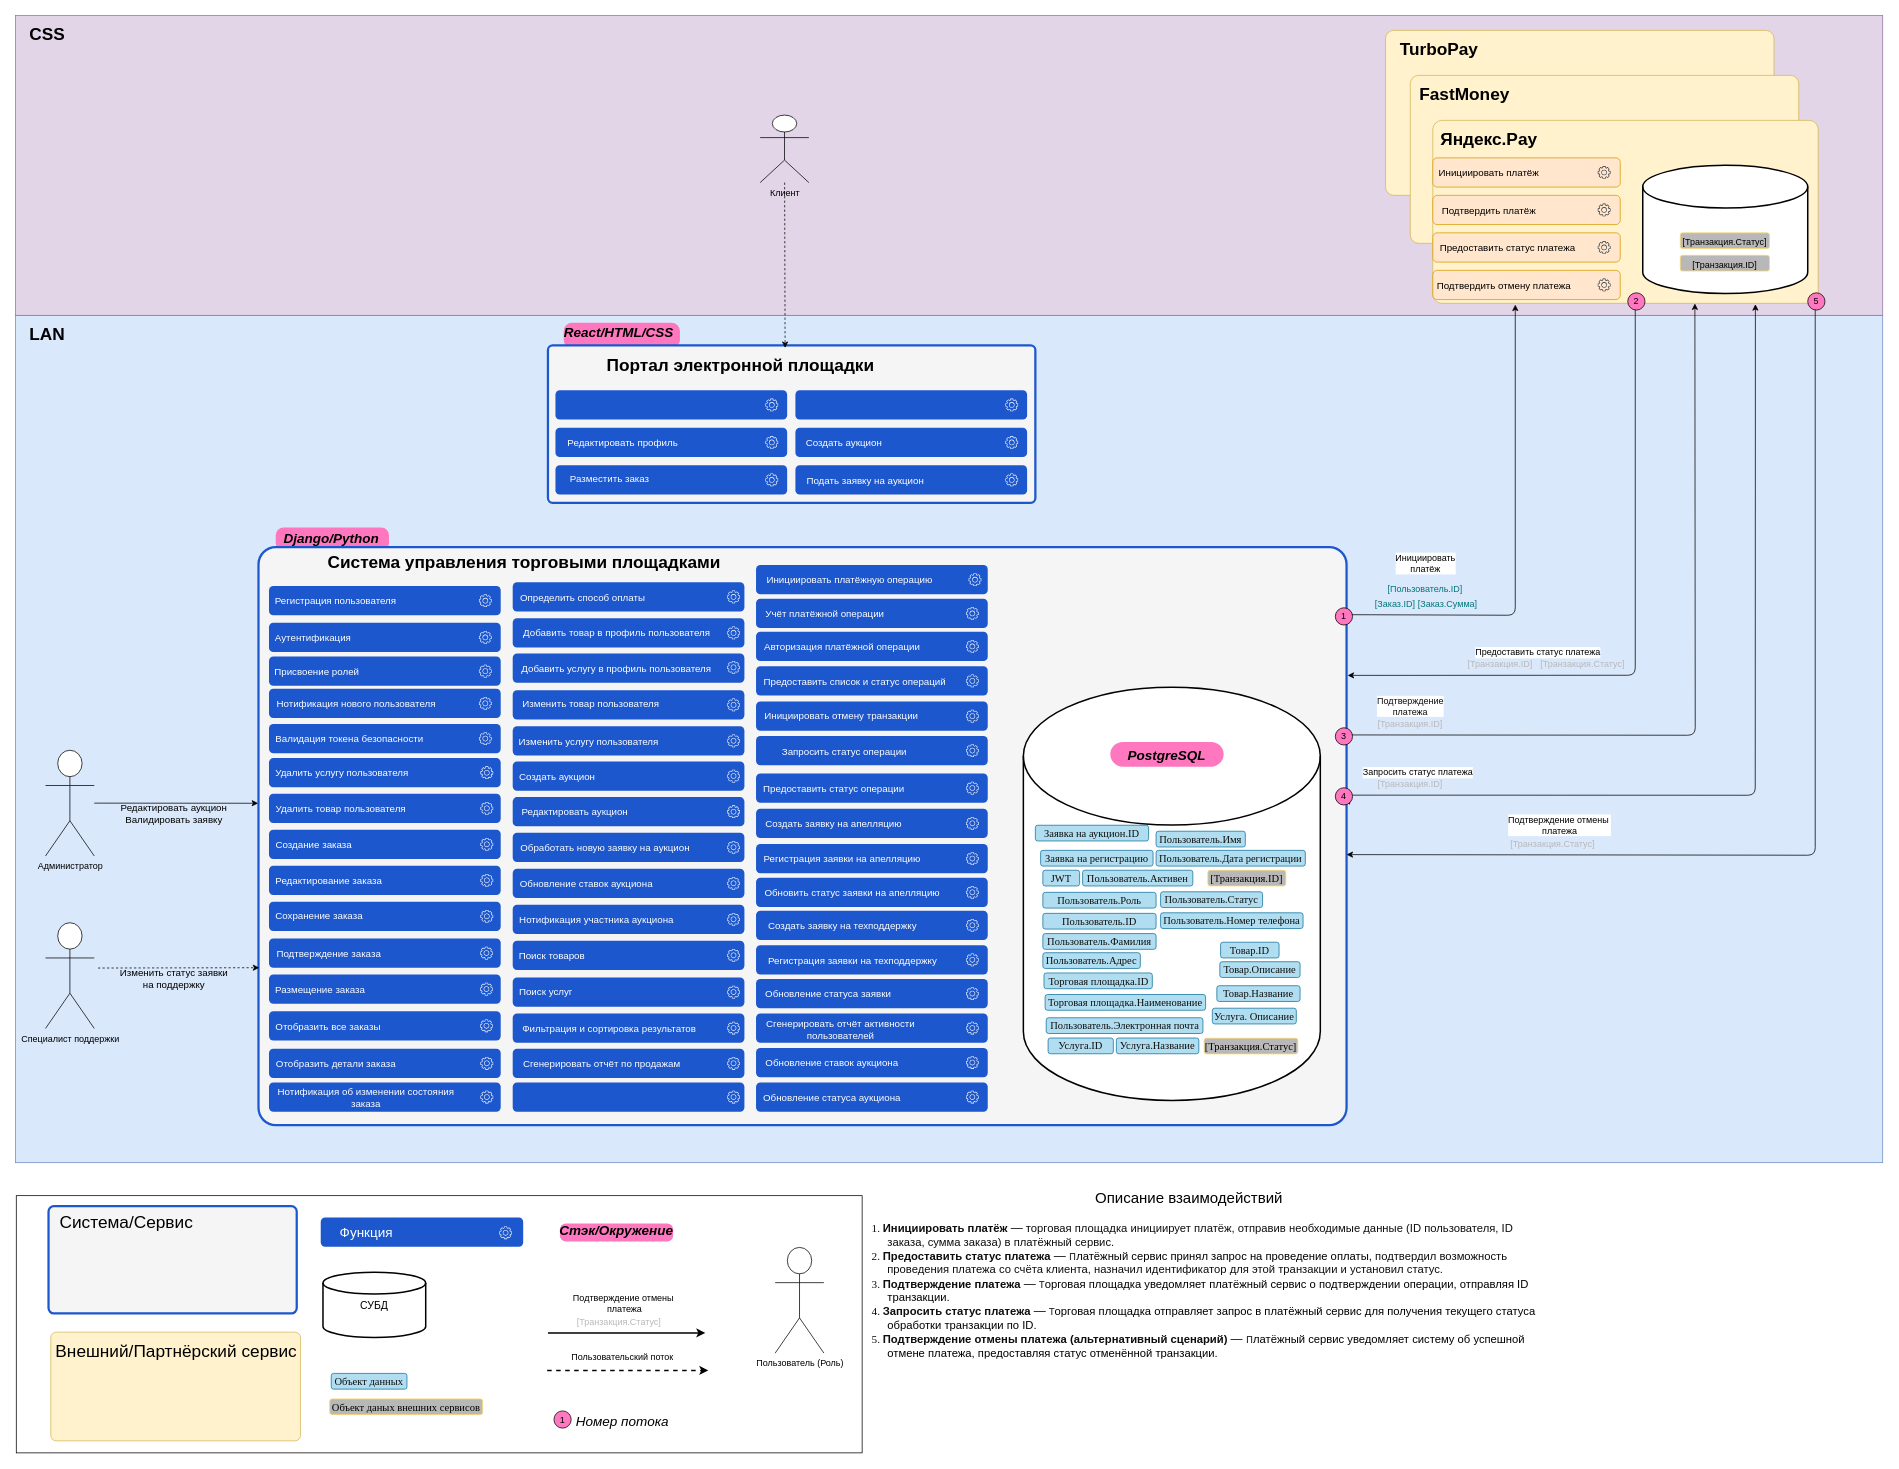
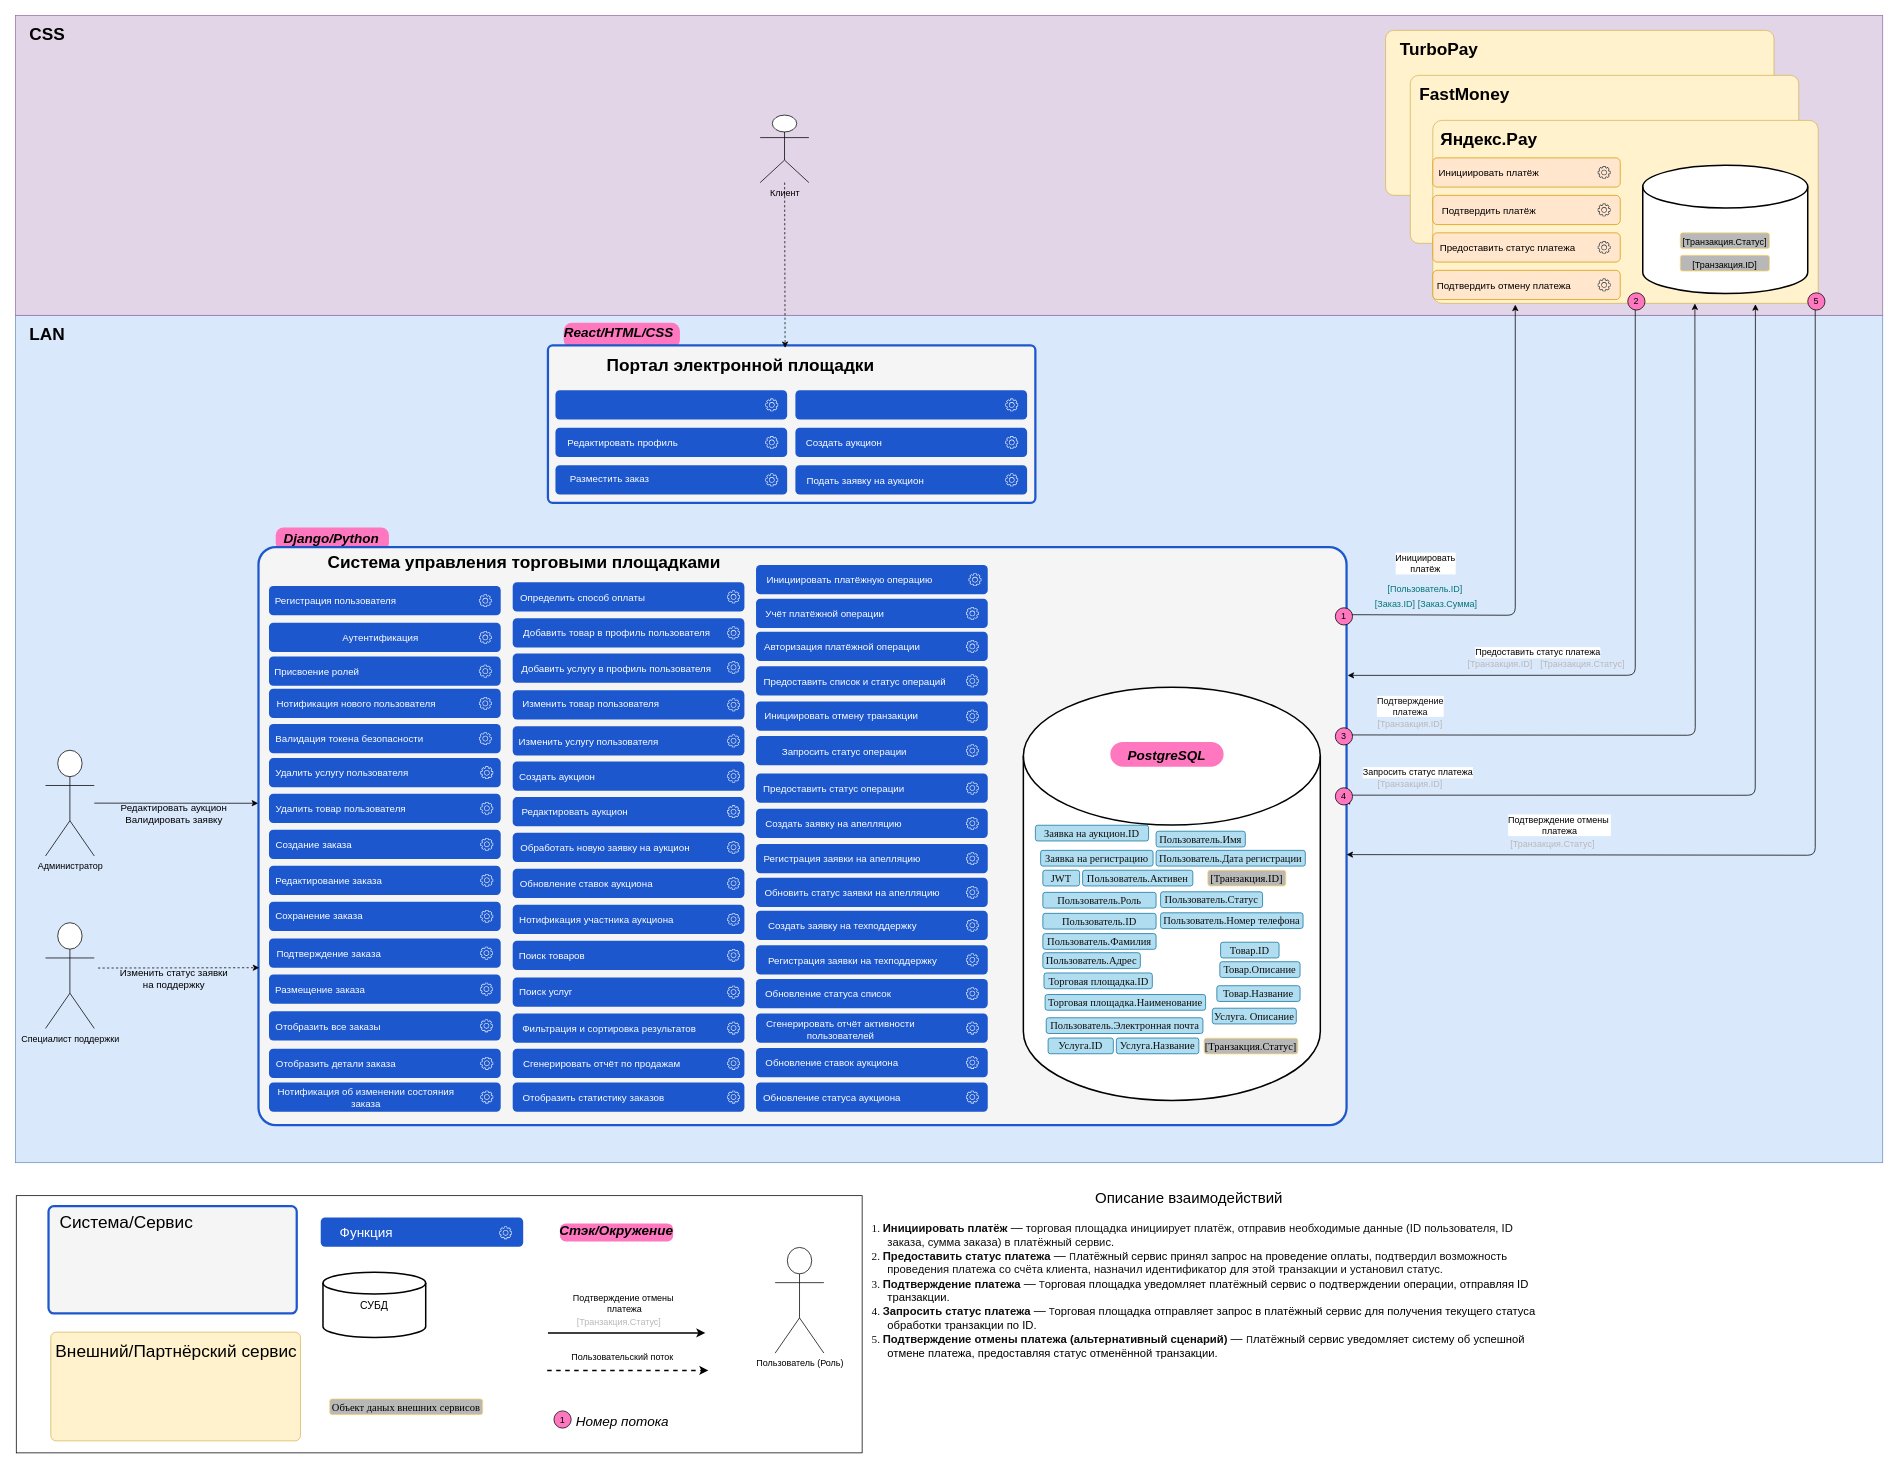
(313, 638) -> (381, 638)
(828, 993) -> (828, 993)
none -> (593, 1097)
(369, 1382) -> none
